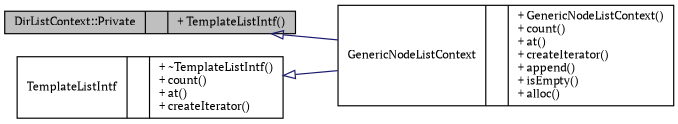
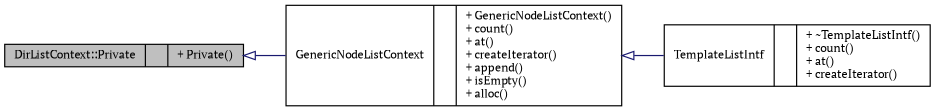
(232, 22) -> (206, 55)
(317, 73) -> (649, 56)
